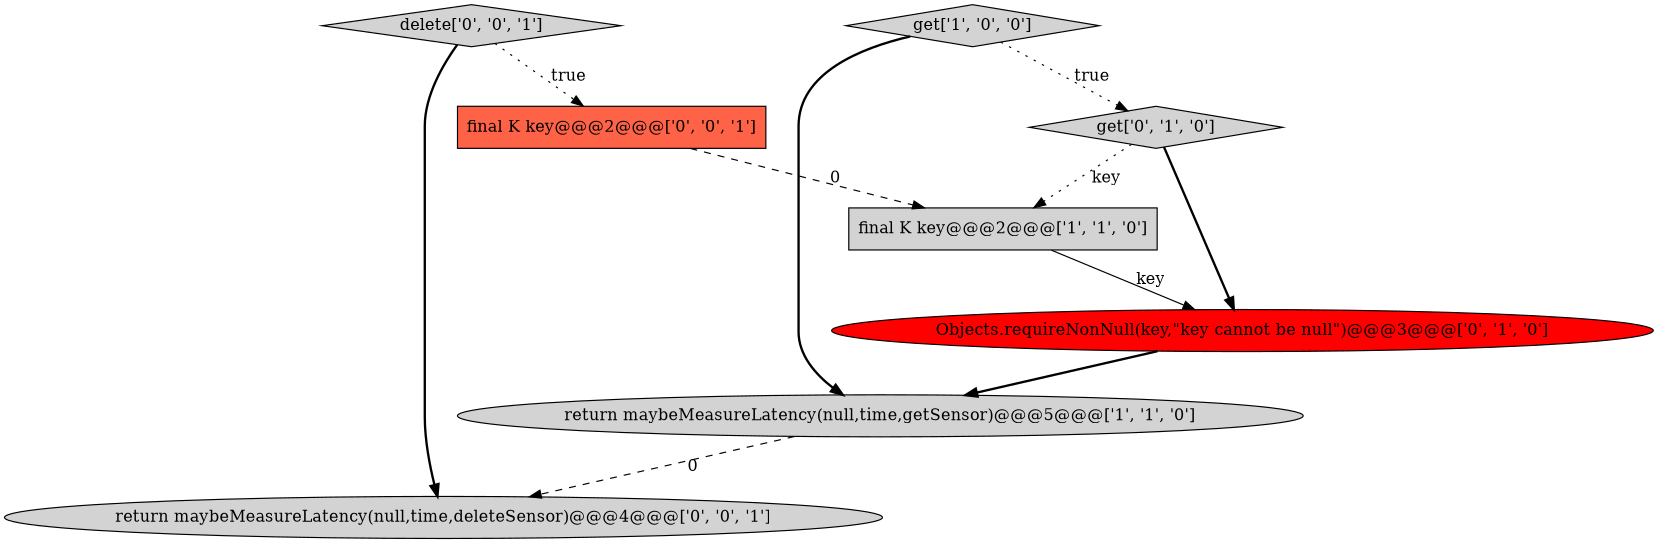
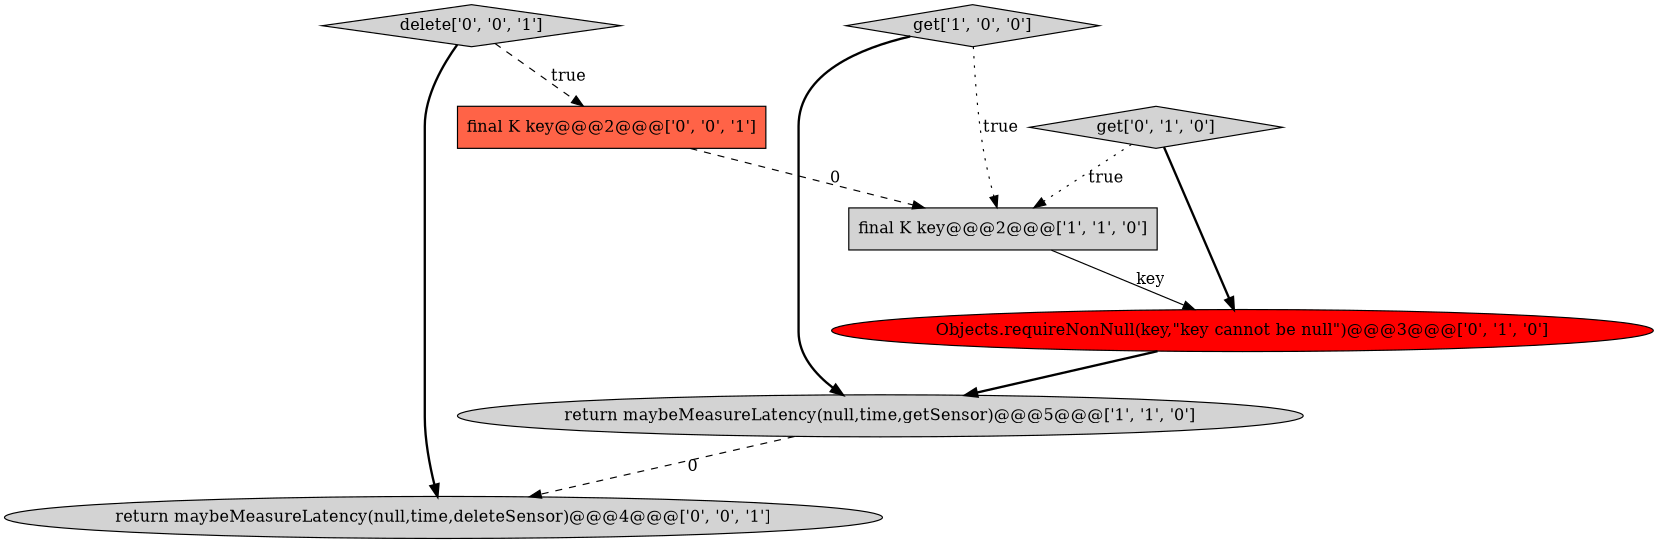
(534, 71) -> (534, 71)
(1059, 74) -> (979, 122)
(1106, 178) -> (1106, 178)
